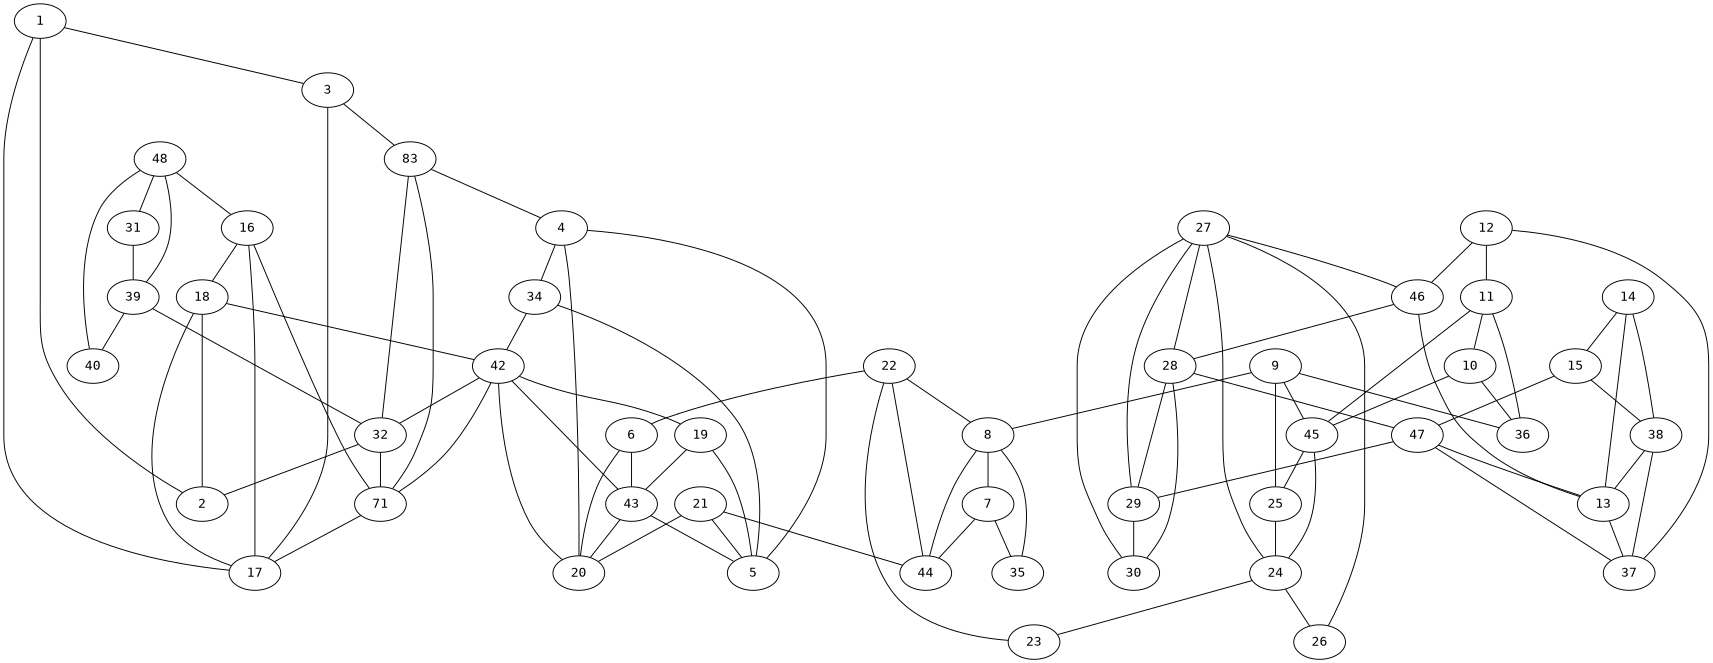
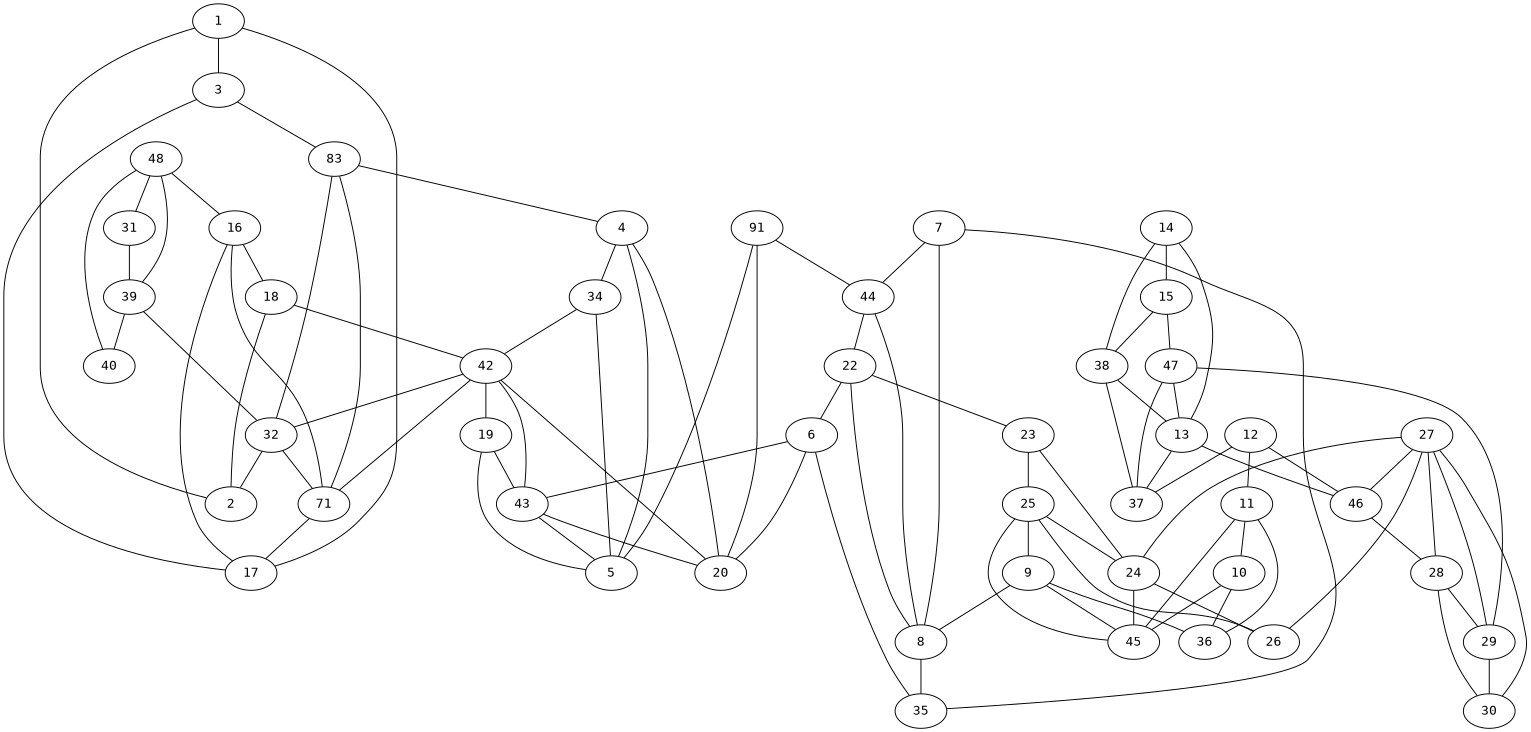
(1284, 398) -> none
(152, 454) -> none
none -> (1028, 470)
(701, 504) -> (757, 228)
none -> (853, 578)
none -> (1124, 603)
